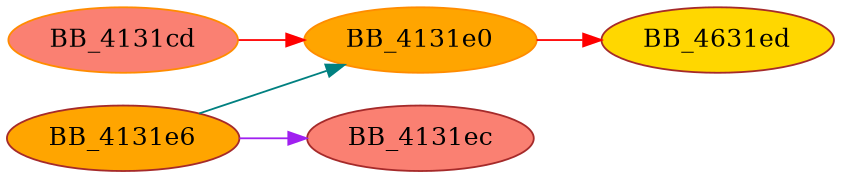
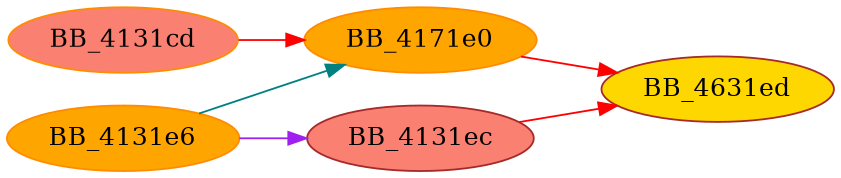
(420, 40) -> (420, 40)
none -> (559, 115)
(123, 138) -> (123, 138)
